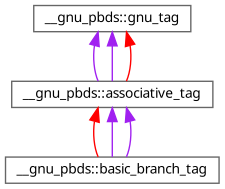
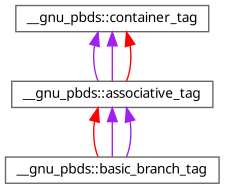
(112, 19) -> (112, 19)
